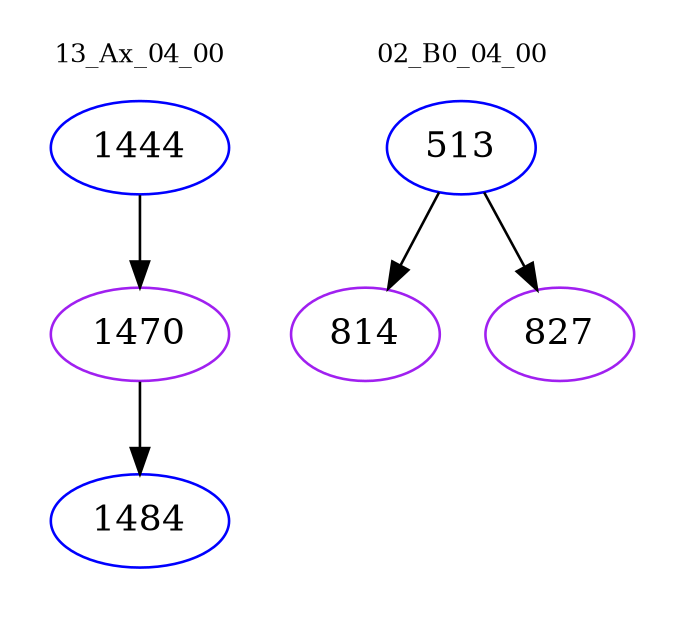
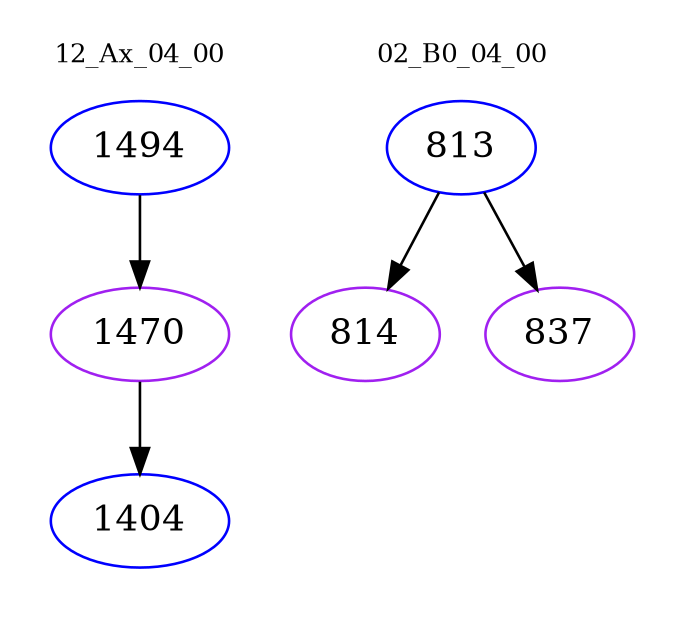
(140, 56) -> (140, 56)
(140, 148) -> (140, 148)
(461, 148) -> (461, 148)
(560, 334) -> (560, 334)
(140, 521) -> (140, 521)
